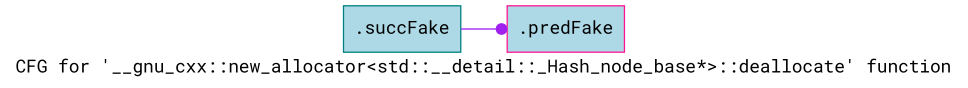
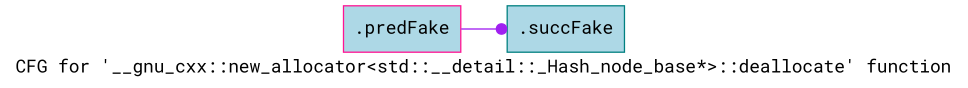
(479, 29) -> (479, 29)
